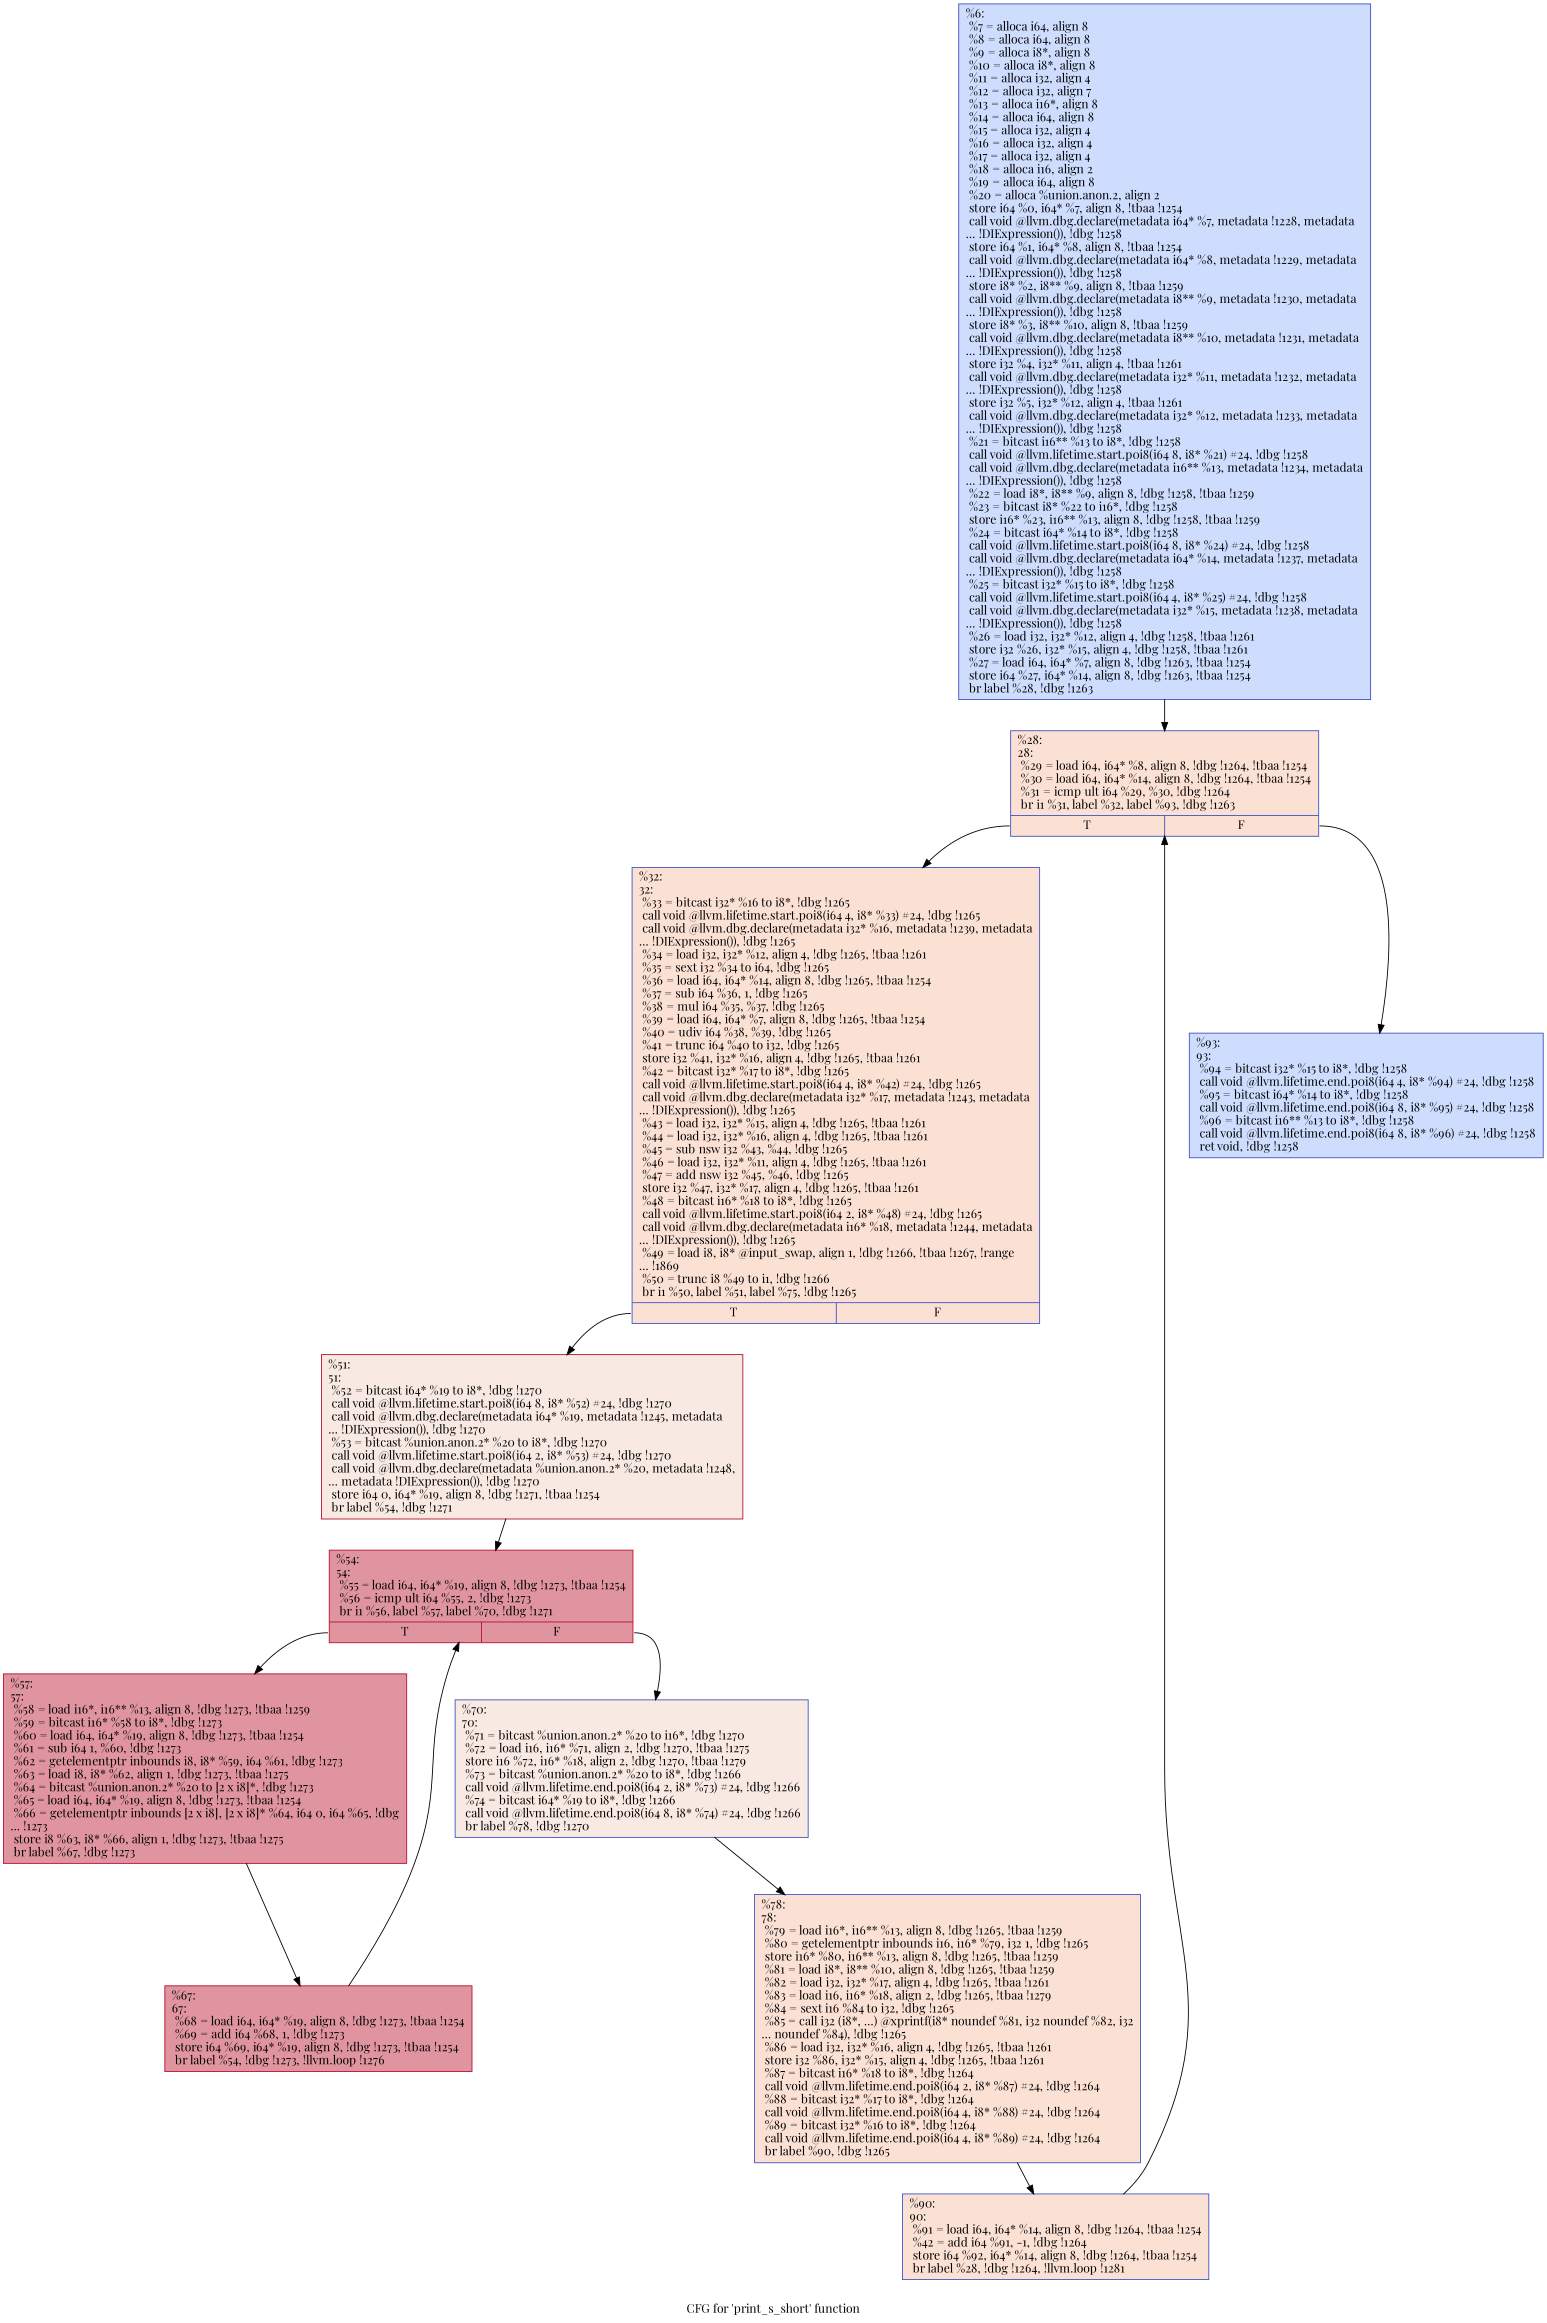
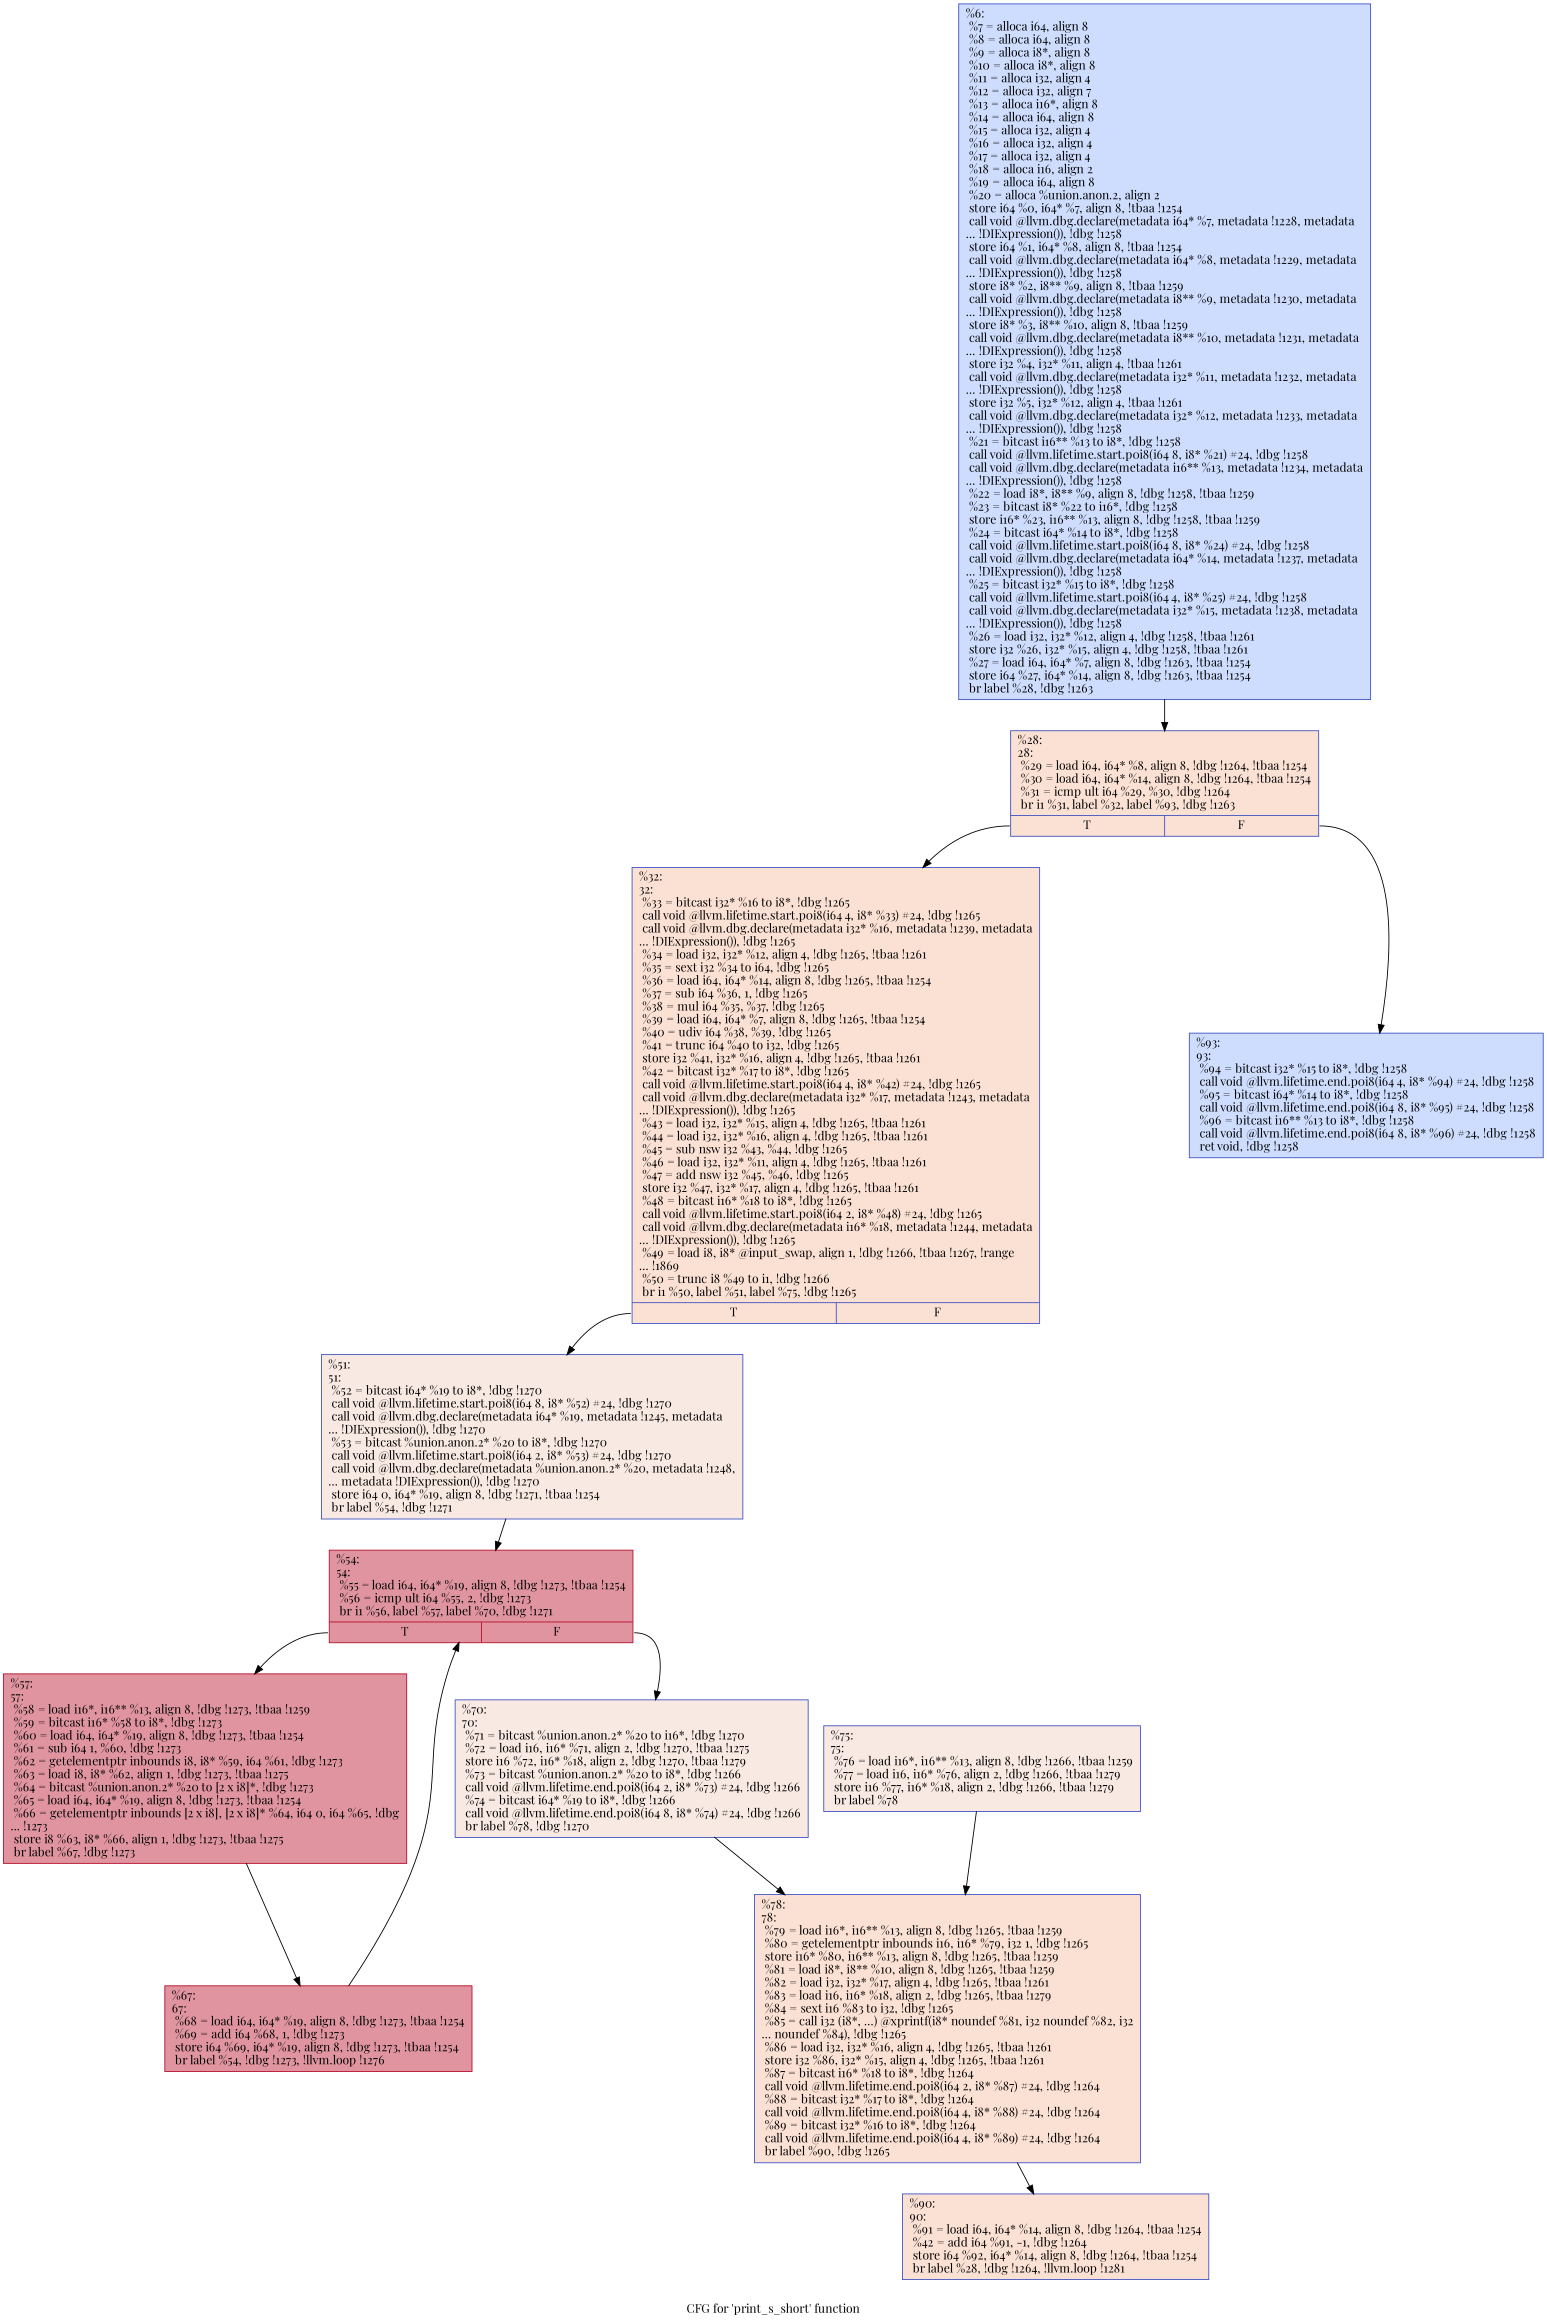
(532, 1437) -> (532, 1437)
(1165, 1528) -> none
none -> (982, 1769)
(858, 2009) -> (858, 2009)
